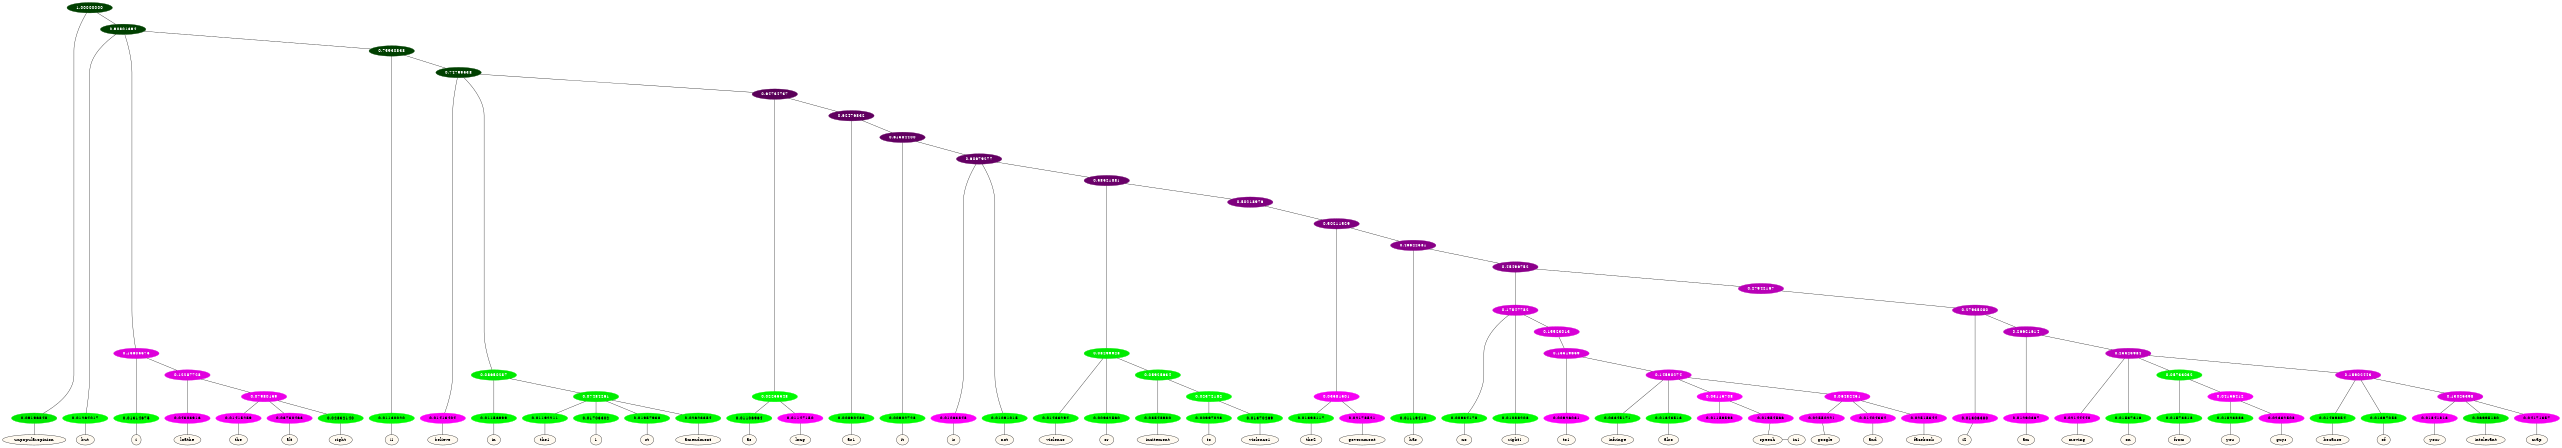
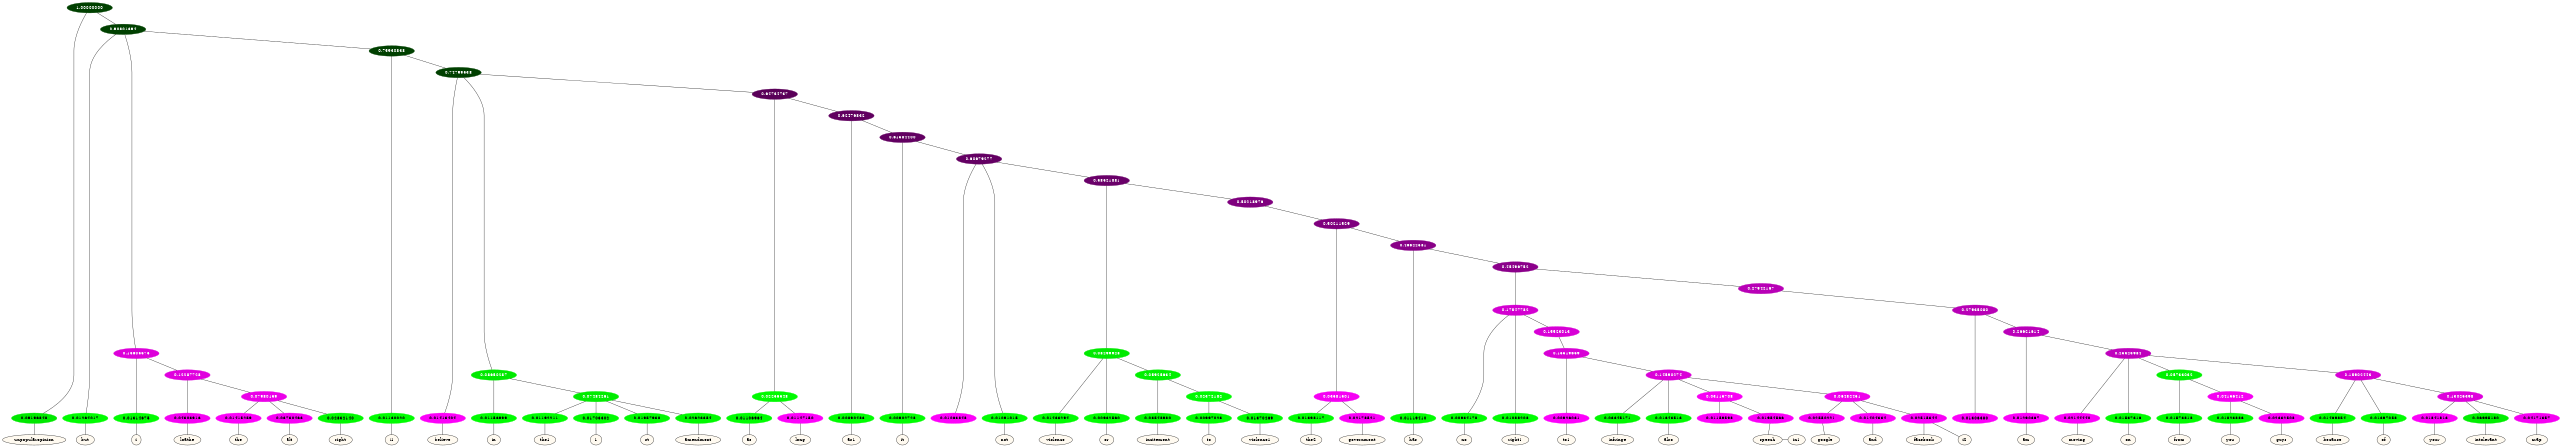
(1970, 429) -> (1946, 430)
(954, 440) -> none
